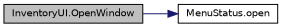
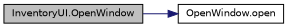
(228, 14) -> (231, 14)
